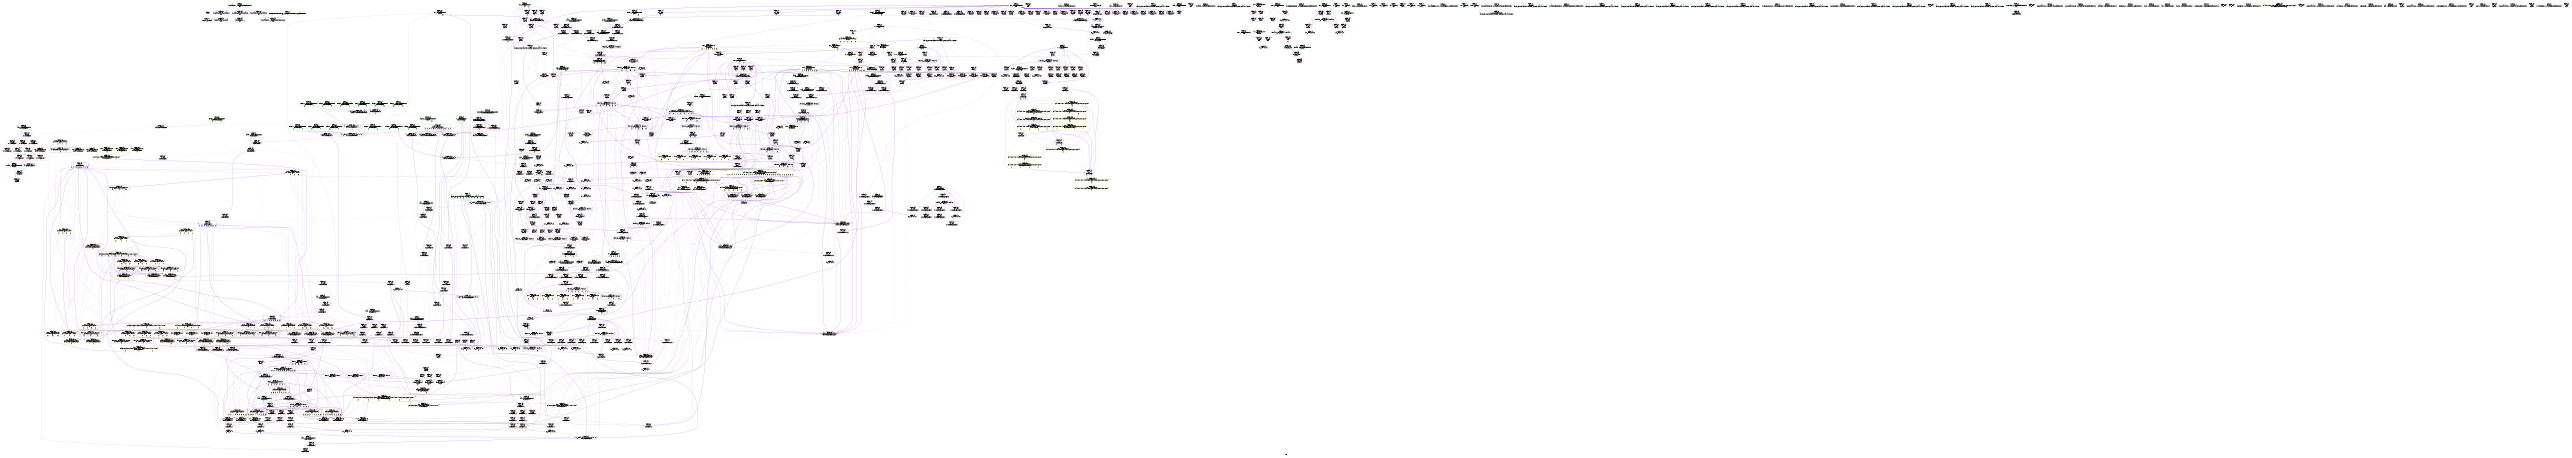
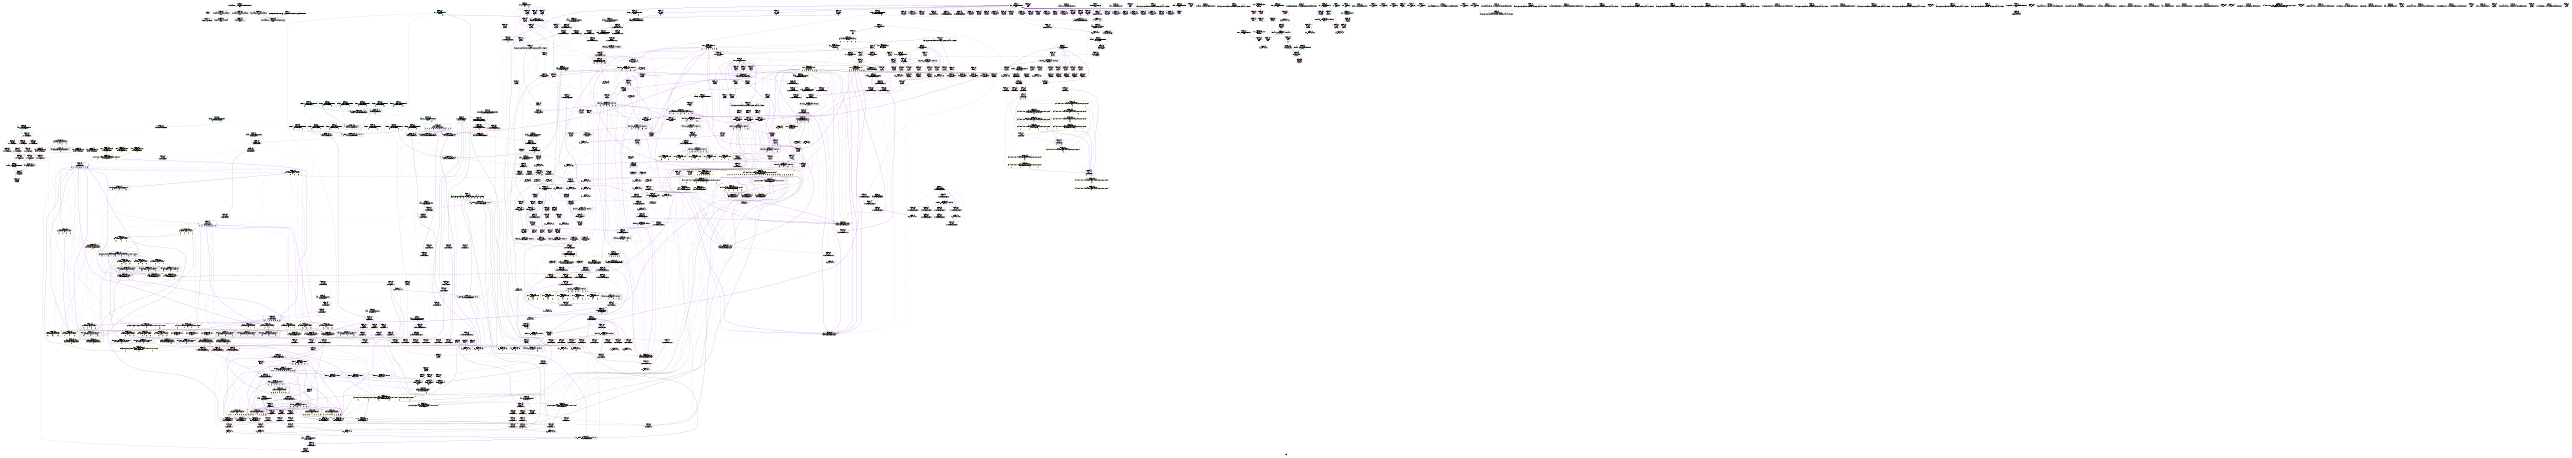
(241, 419) -> (241, 419)
